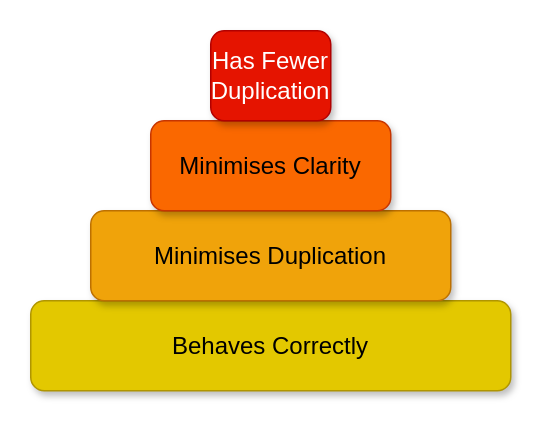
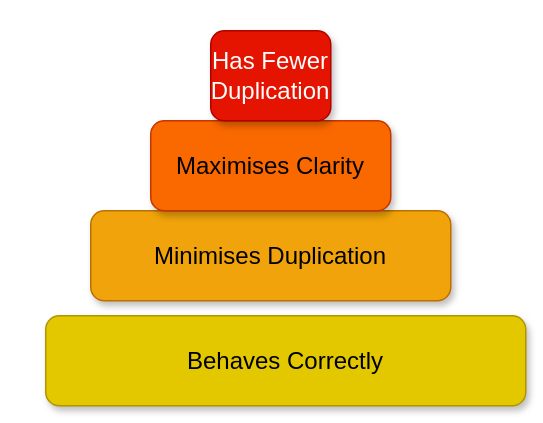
(271, 166) -> (271, 166)
(271, 346) -> (286, 361)
